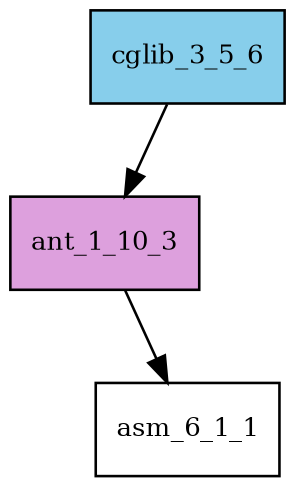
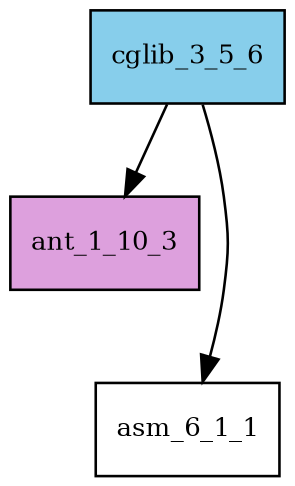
(141, 325) -> (227, 230)
